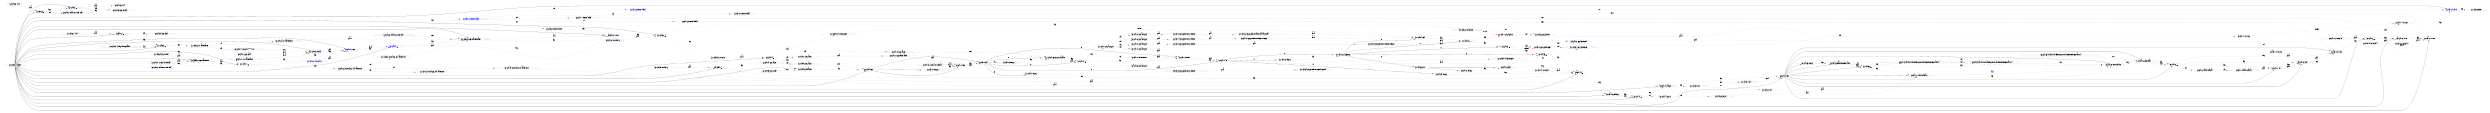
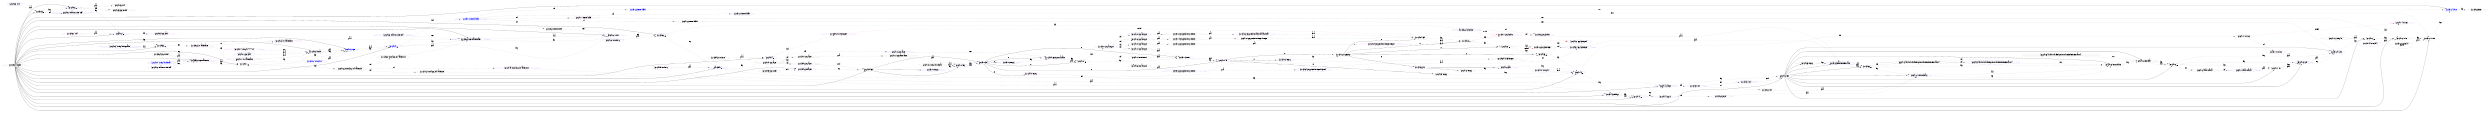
(161, 63) -> (161, 63)
